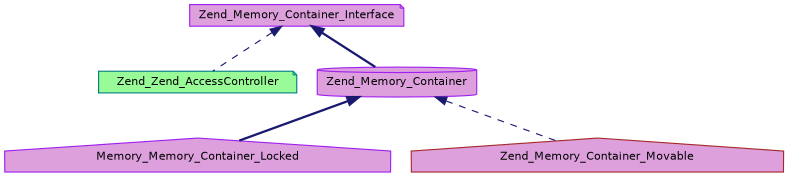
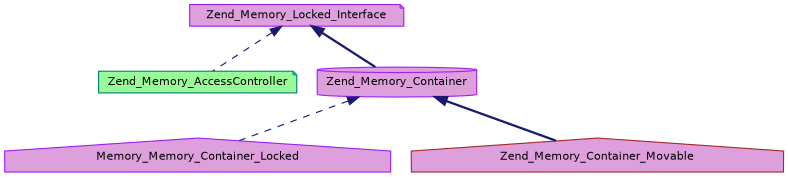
(297, 15) -> (297, 15)
(198, 82) -> (198, 82)
(294, 121) -> (294, 121)
(501, 121) -> (501, 121)
